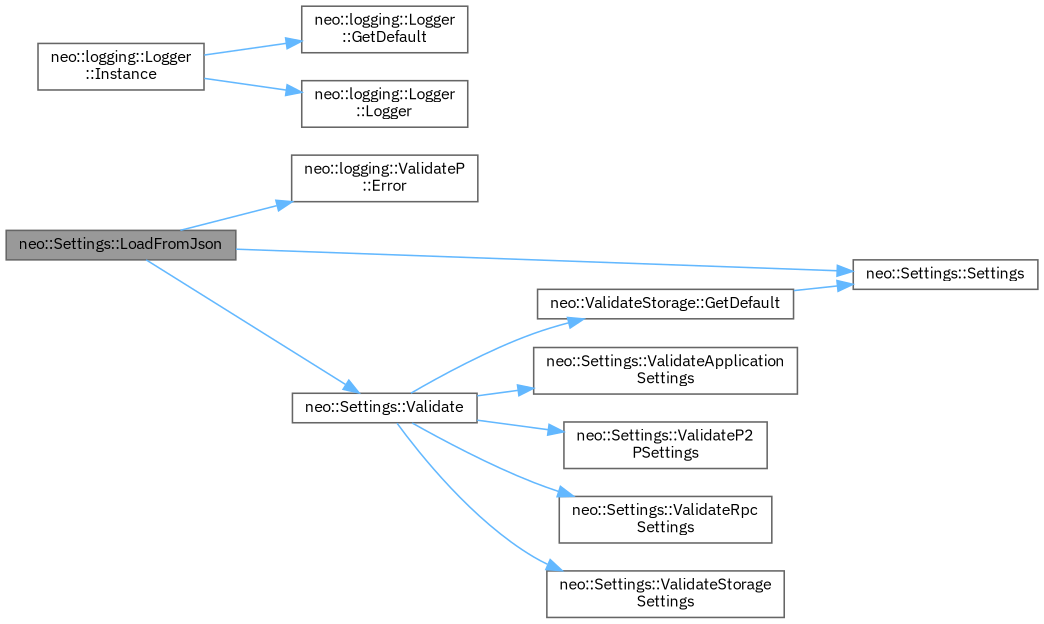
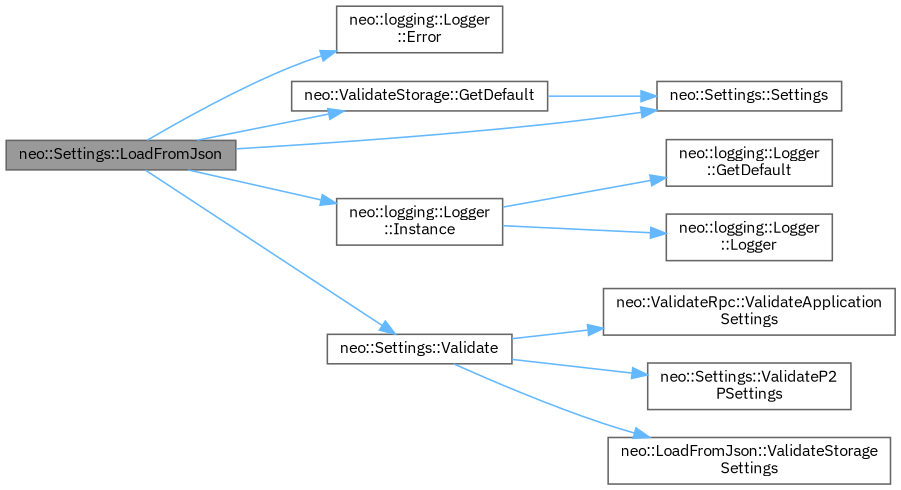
(385, 178) -> (420, 29)
none -> (254, 185)
(488, 353) -> (263, 127)
(666, 371) -> (749, 312)
(666, 520) -> none
(666, 594) -> (749, 461)
